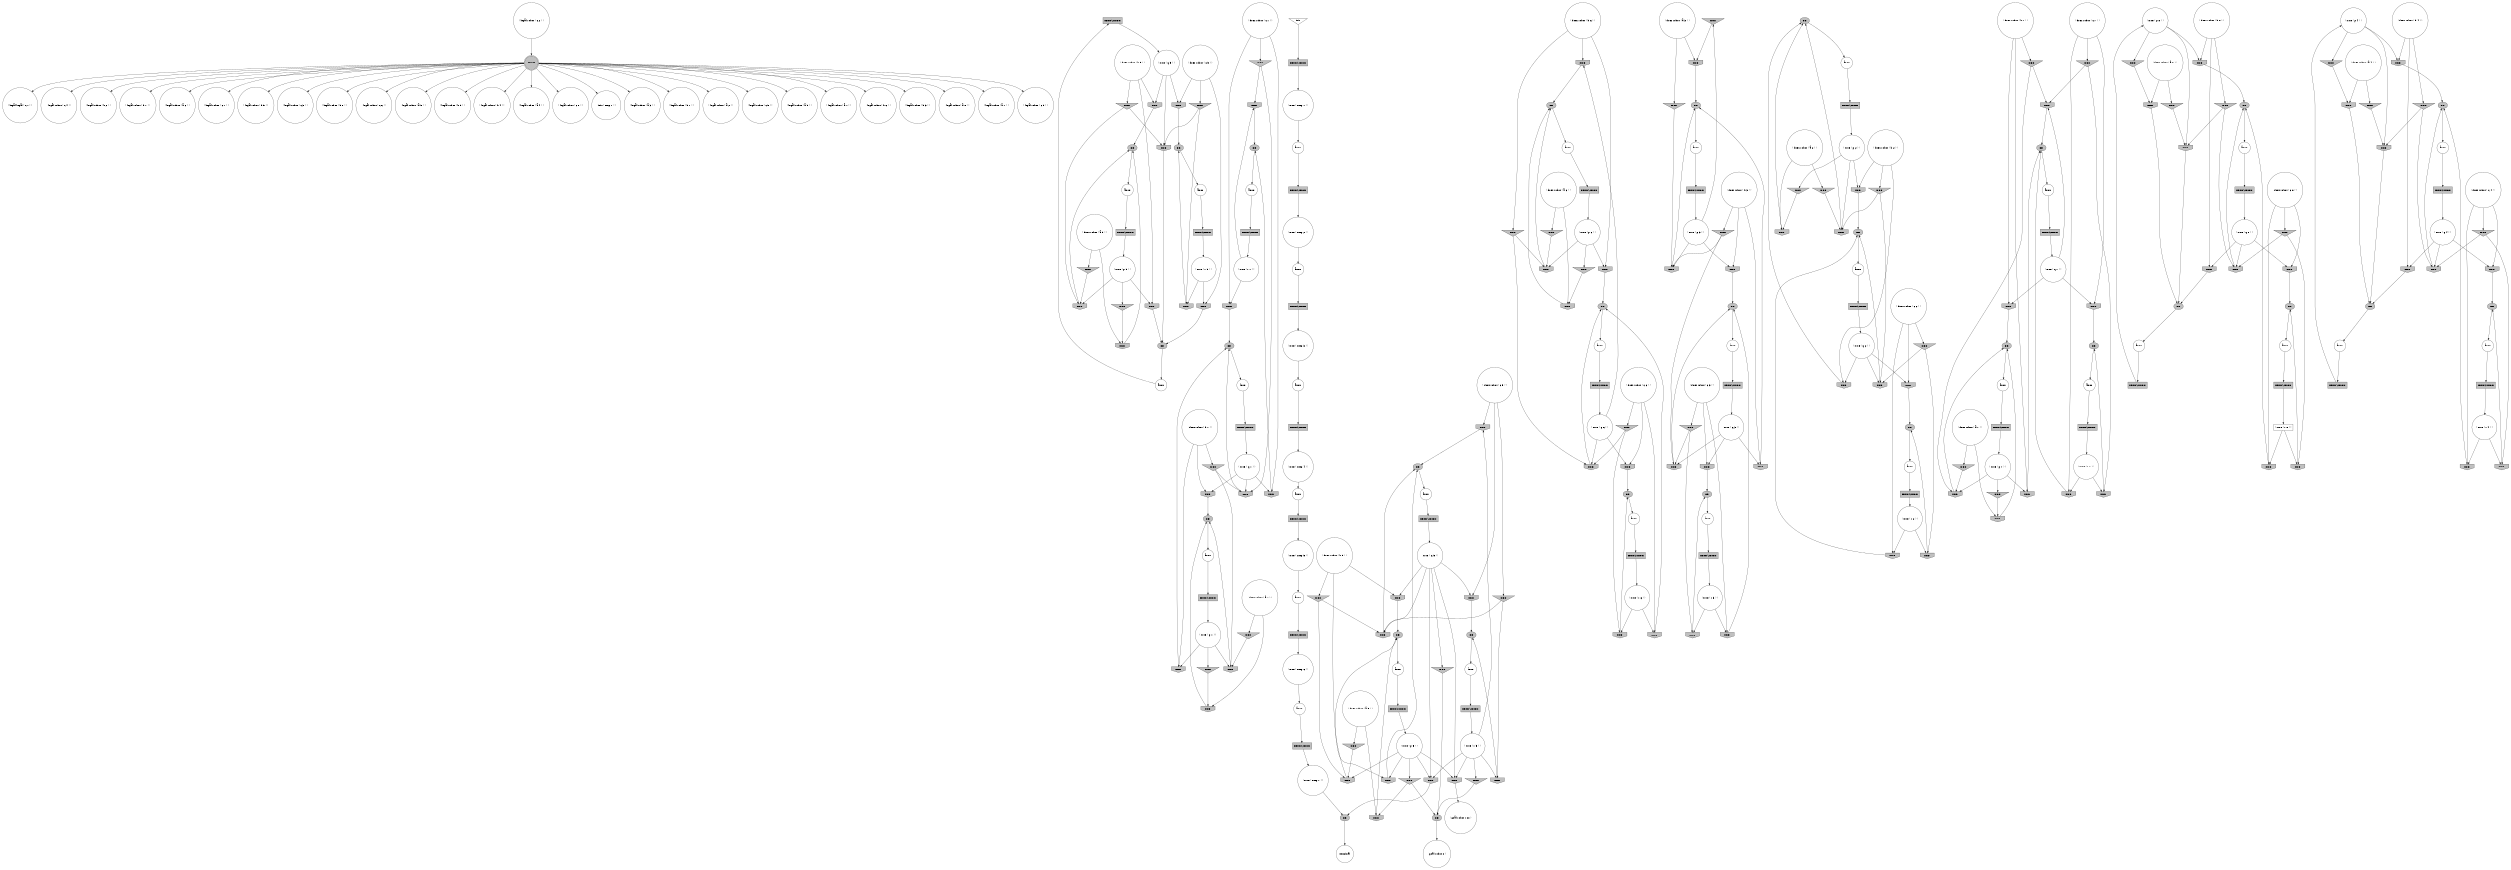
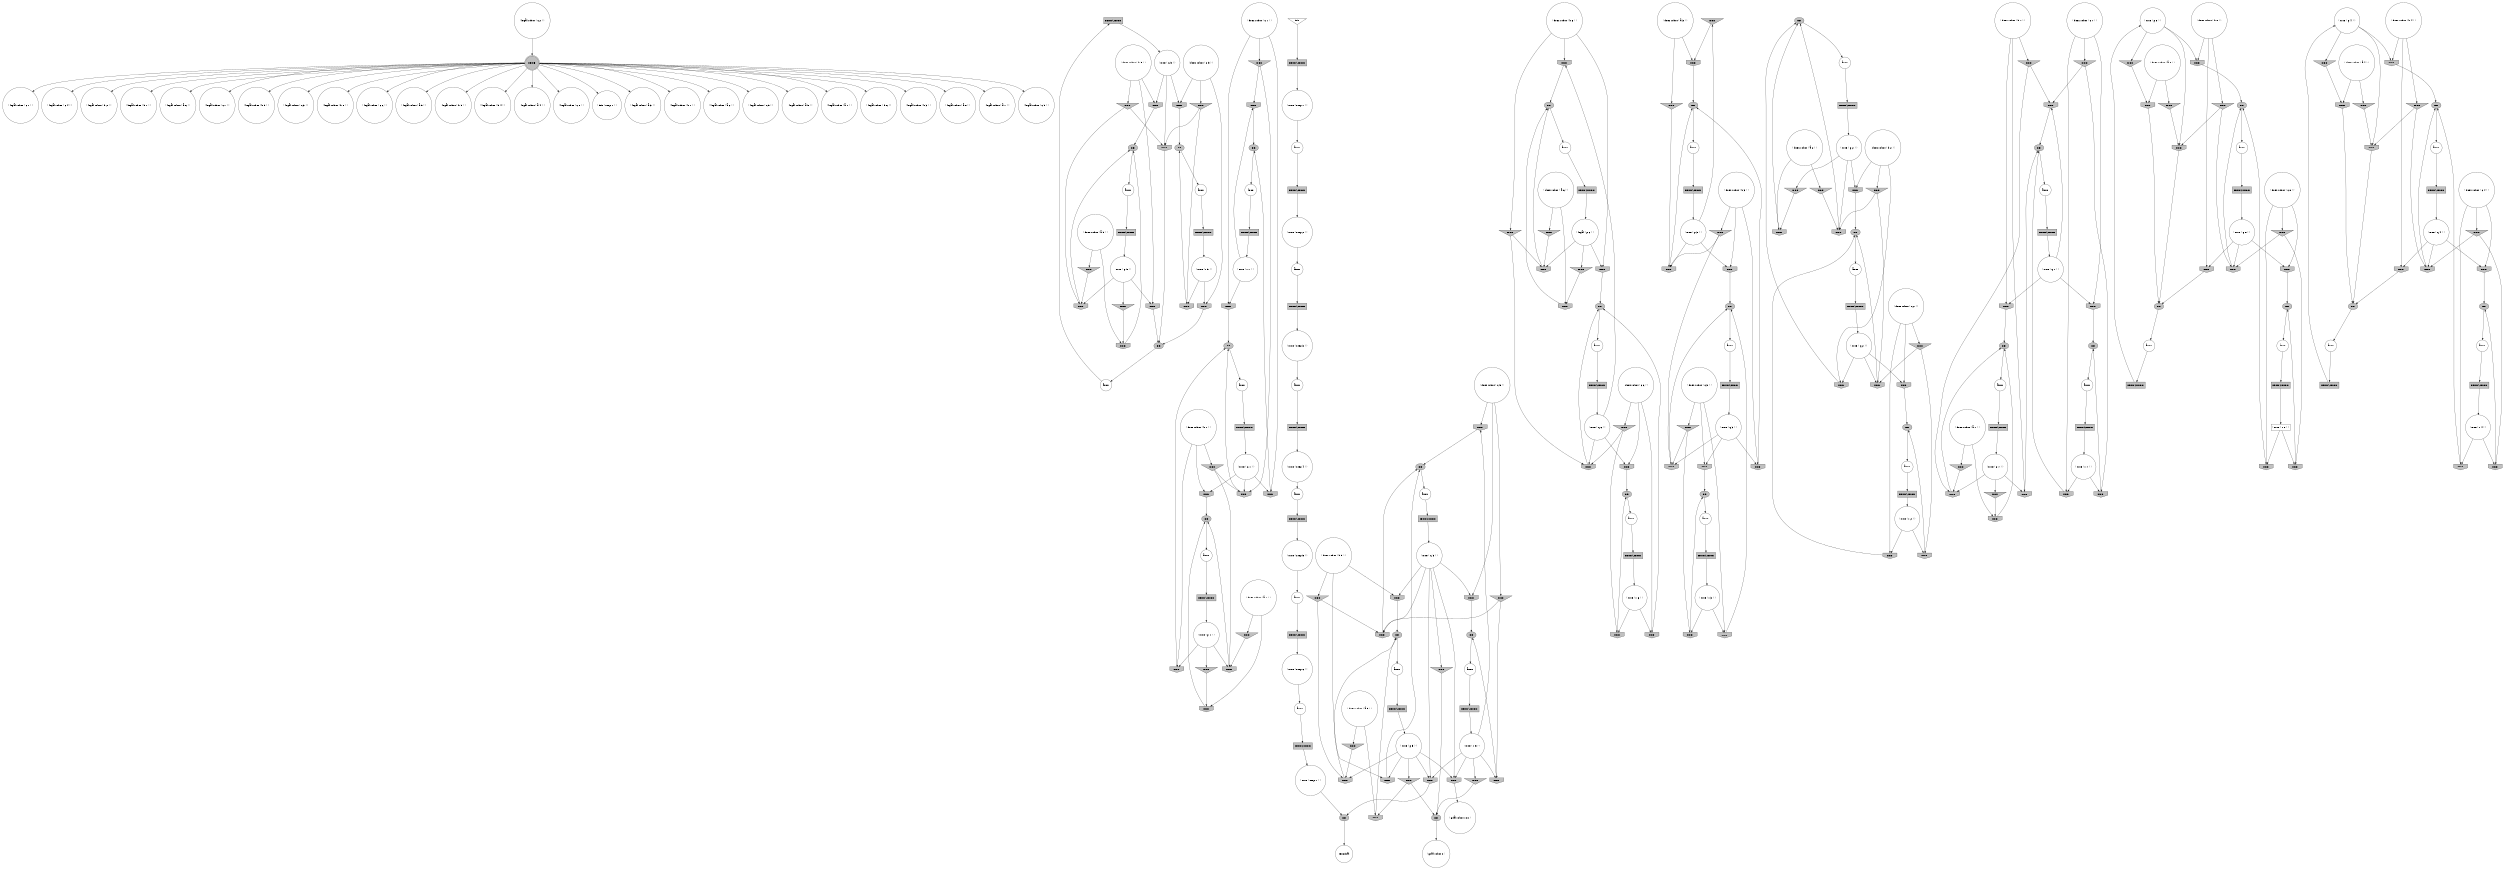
(20, 105) -> (21, 105)
(1587, 232) -> (1585, 232)
